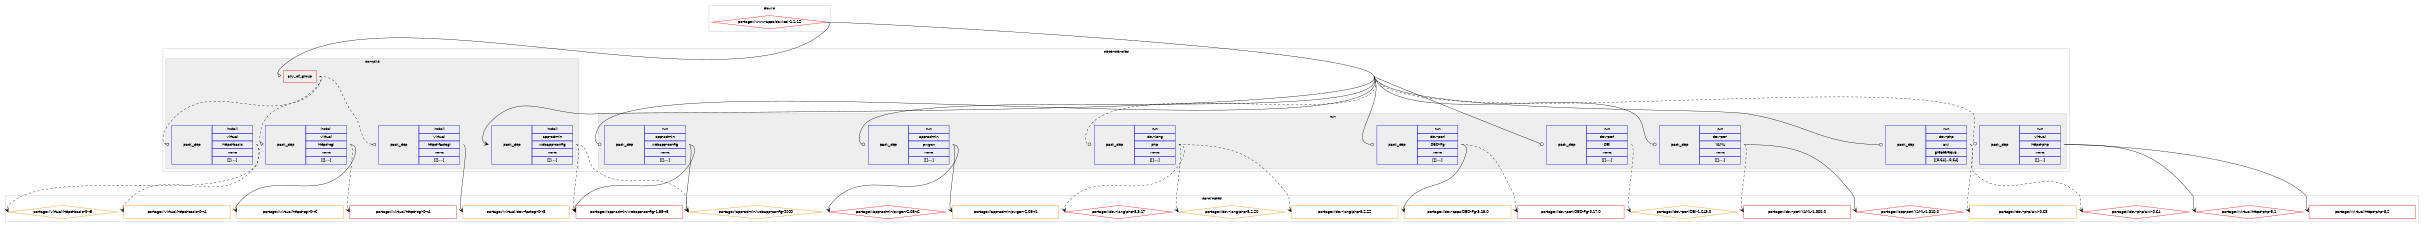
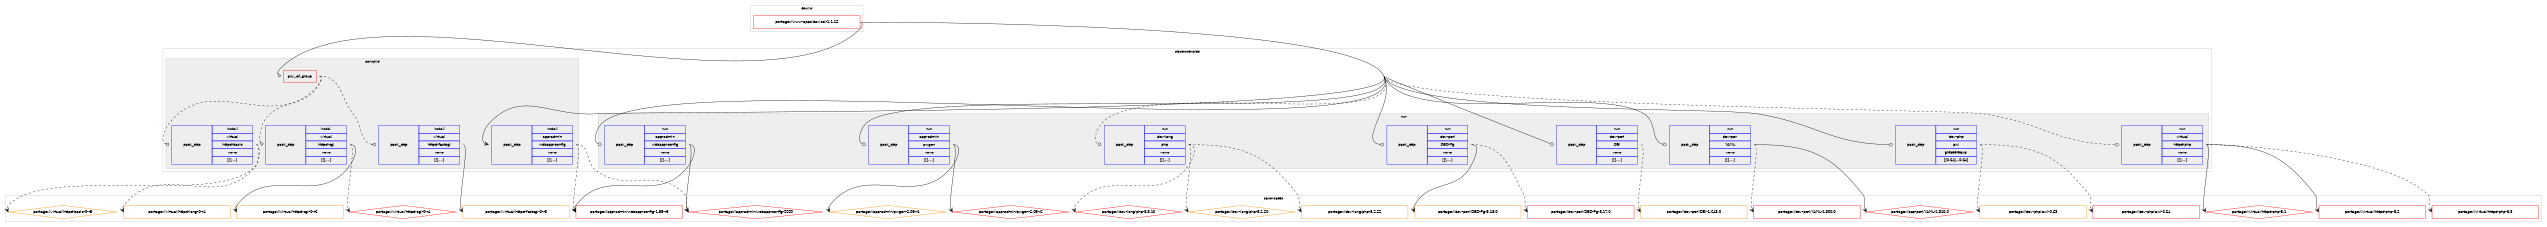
(770, 22) -> (807, 22)
(177, 212) -> (177, 212)
(403, 212) -> (403, 212)
(516, 212) -> (516, 212)
(756, 212) -> (756, 212)
(1006, 212) -> (888, 212)
(1119, 212) -> (1129, 212)
(1458, 212) -> (1468, 212)
(1684, 212) -> (1694, 212)
(2136, 212) -> (2146, 212)
none -> (2485, 212)
